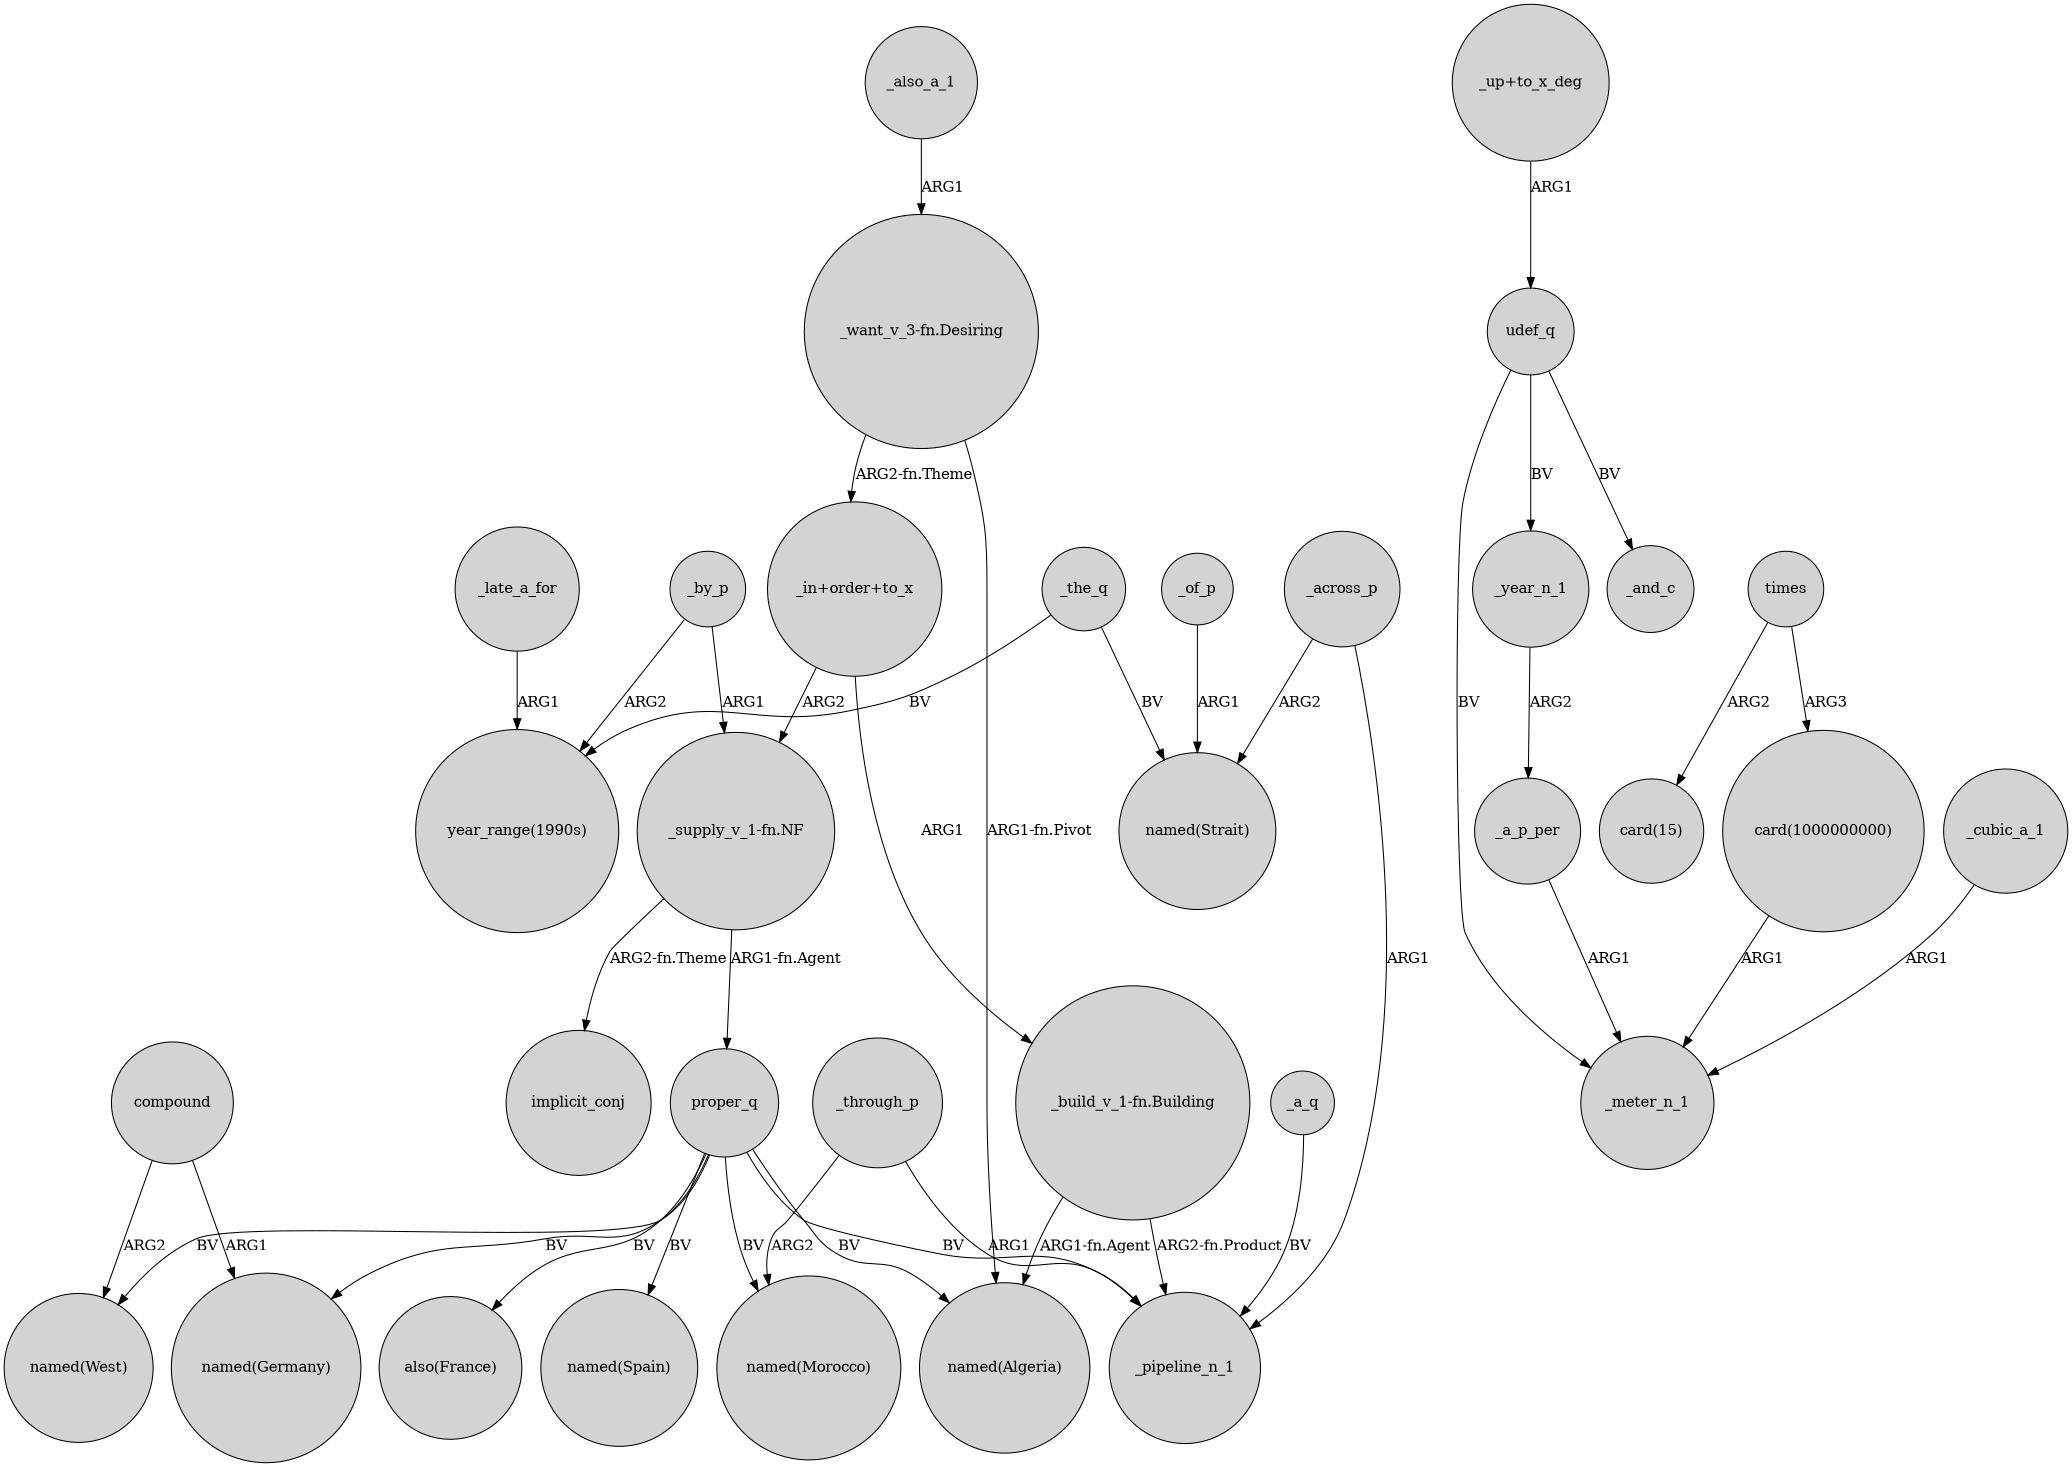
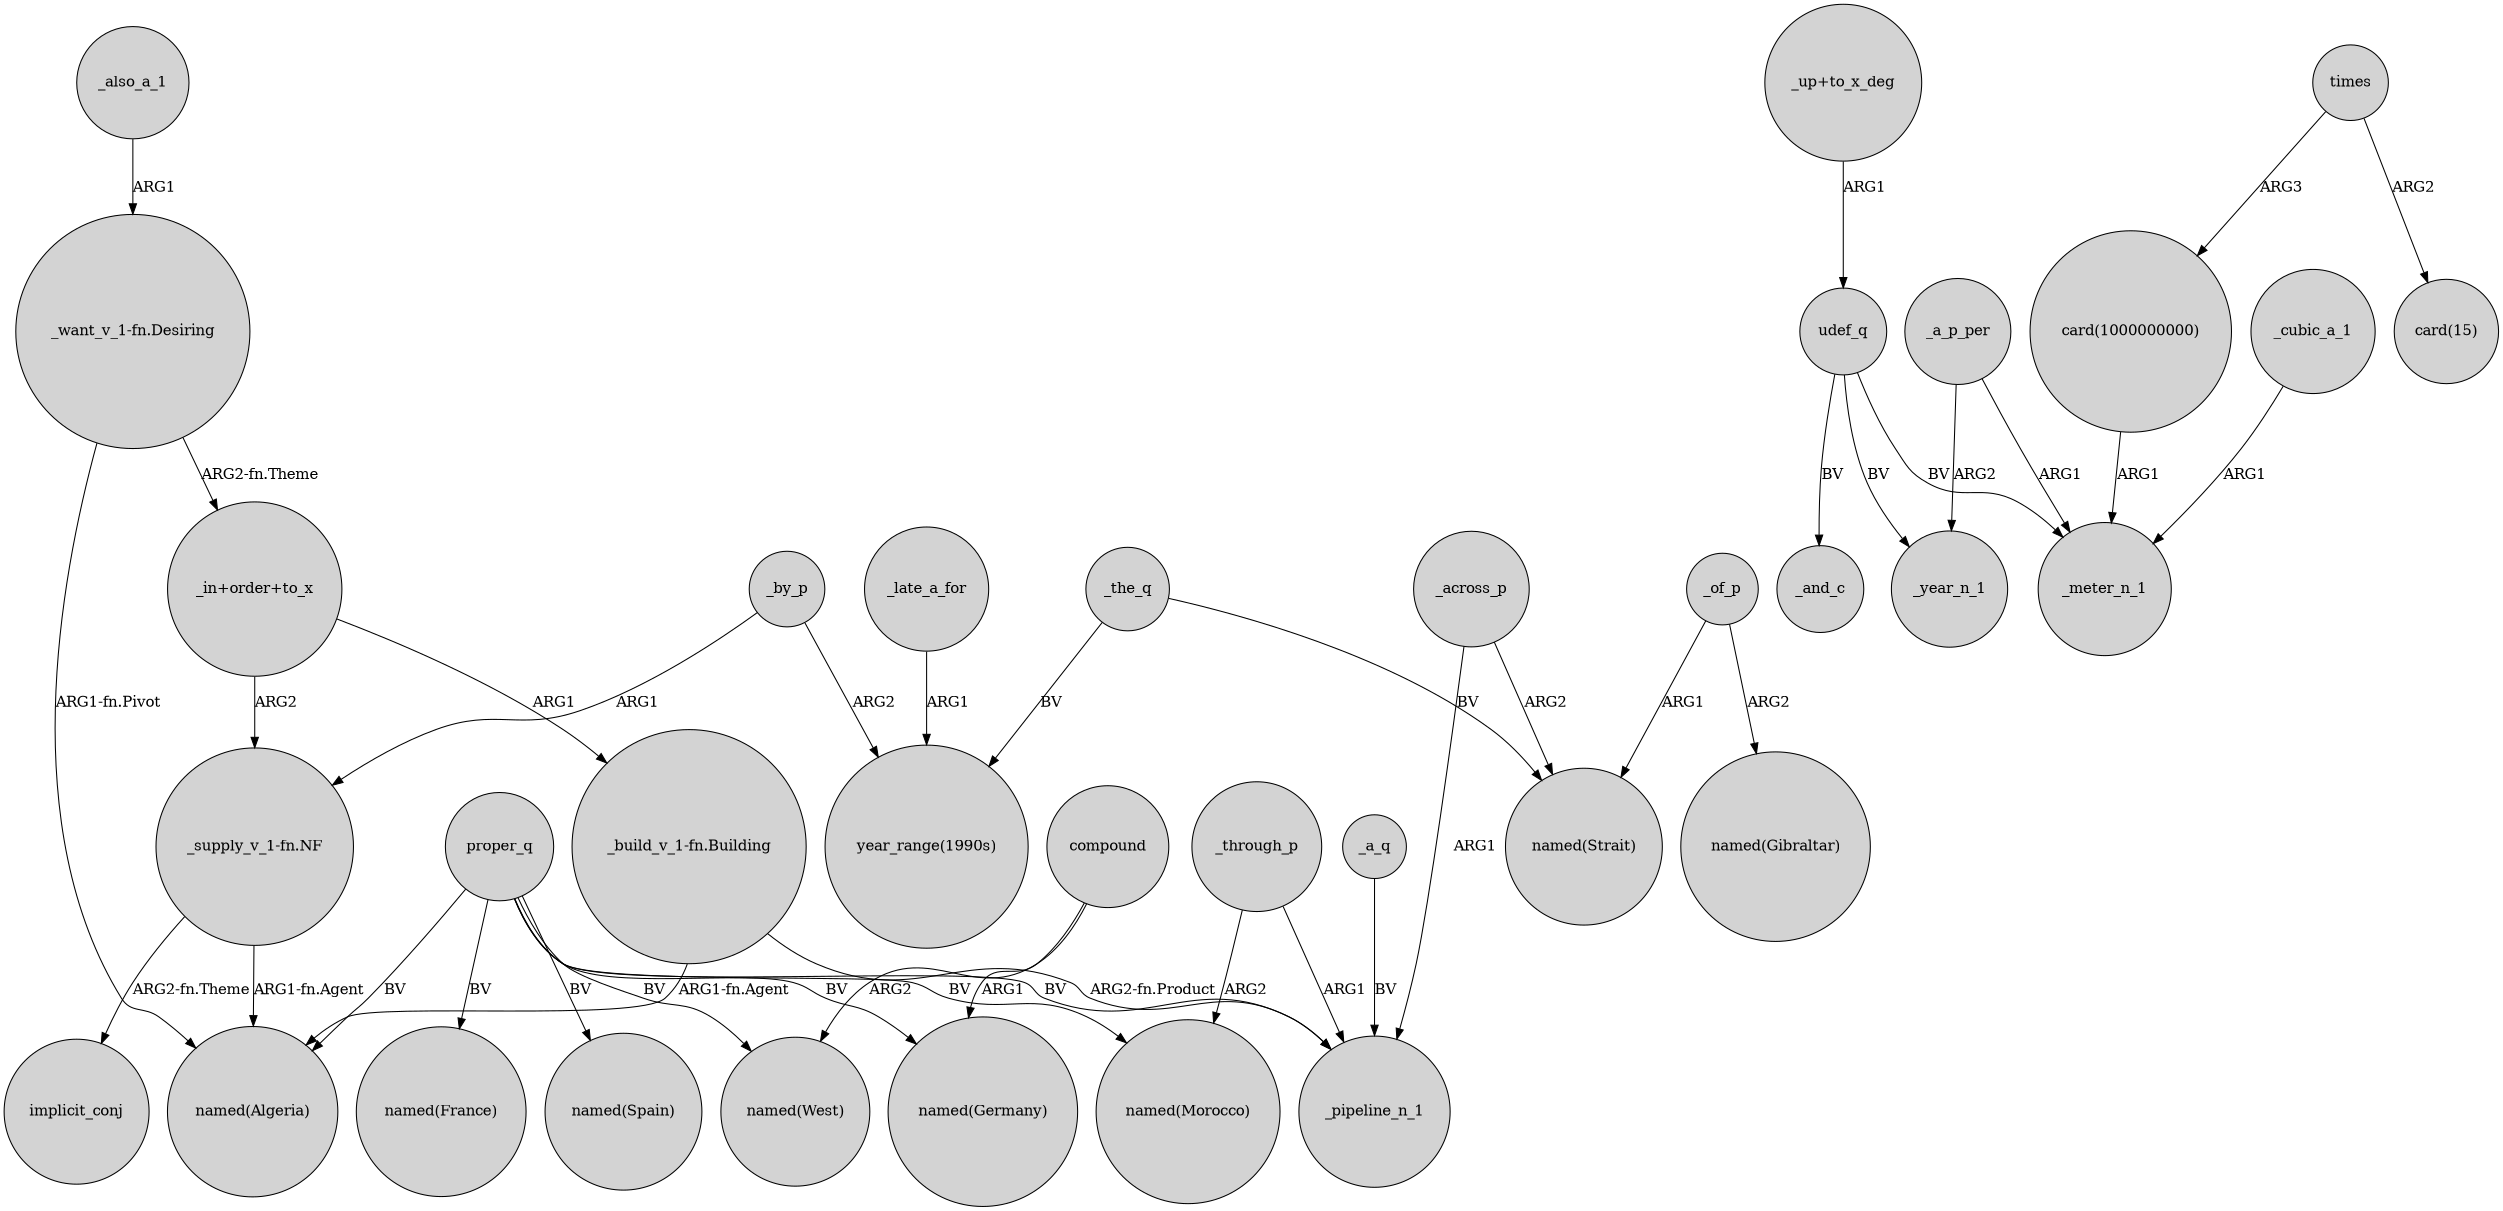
(921, 331) -> (133, 331)
(1529, 707) -> (1954, 452)
none -> (1776, 847)
(729, 984) -> (254, 980)
(451, 1368) -> (441, 1112)
